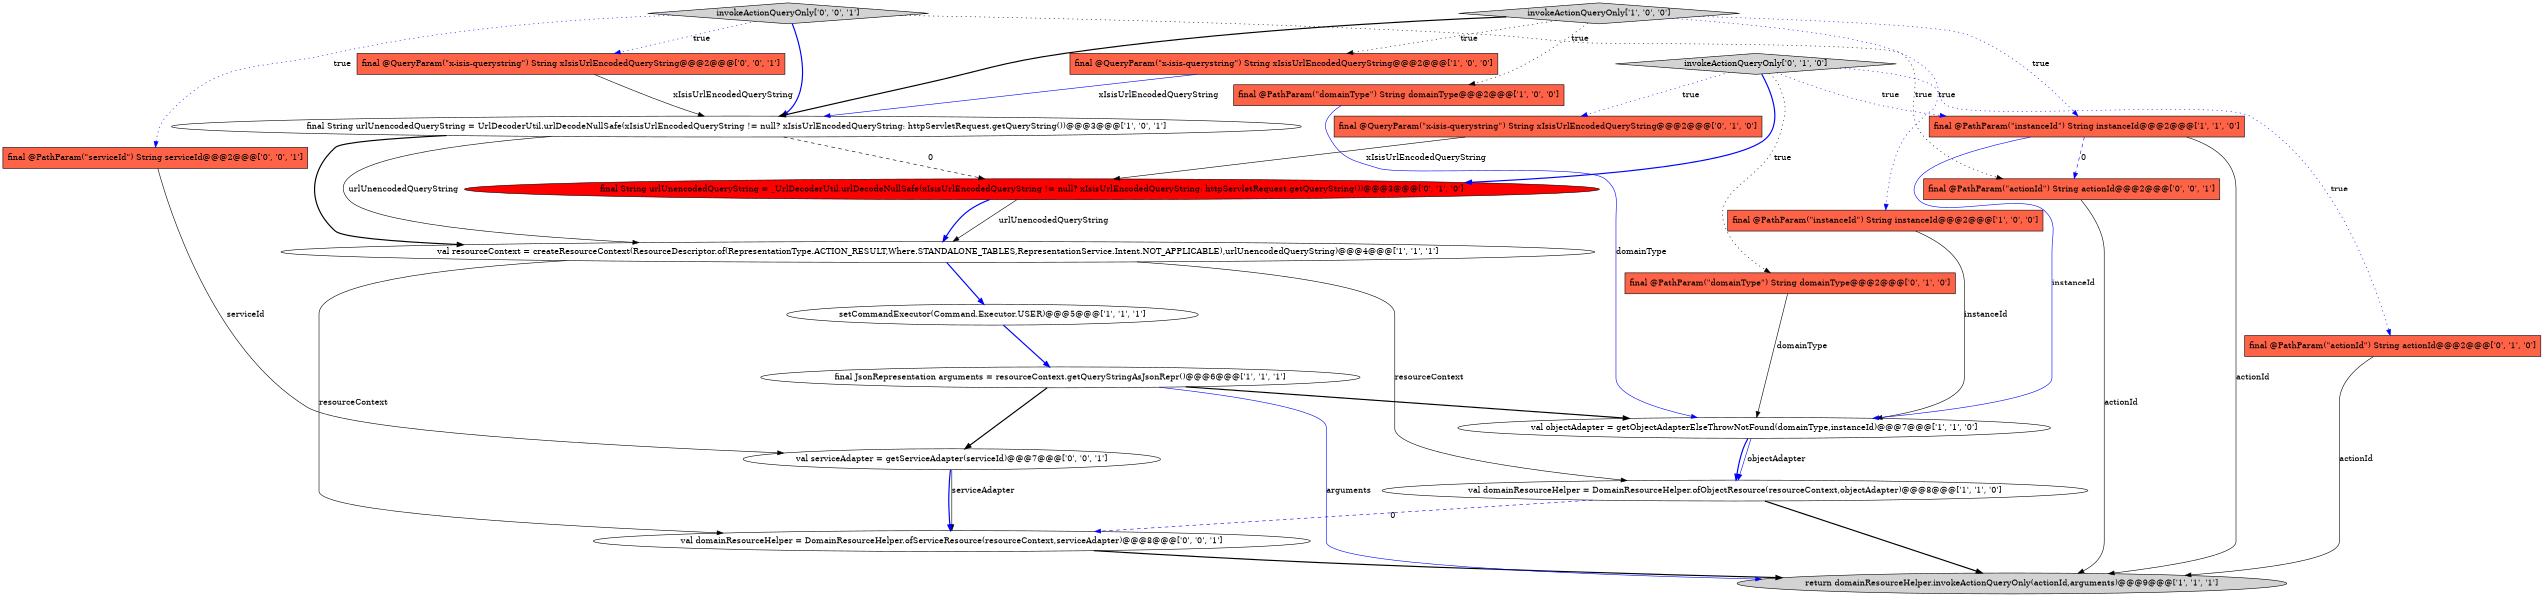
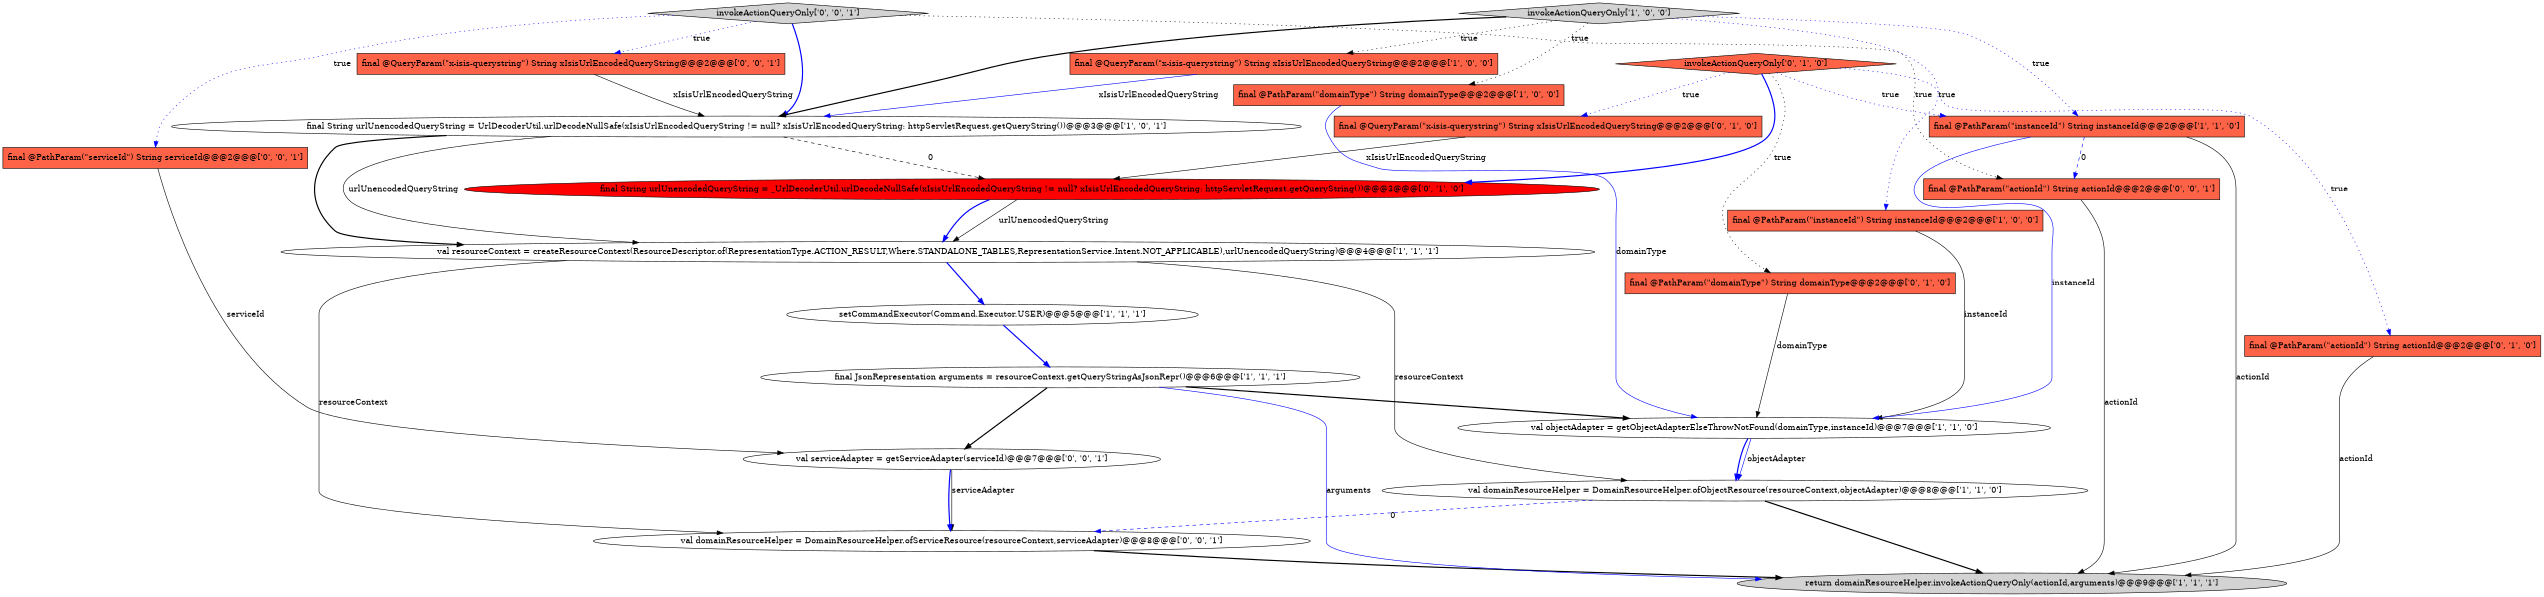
(1756, 64) -> (1756, 64)
